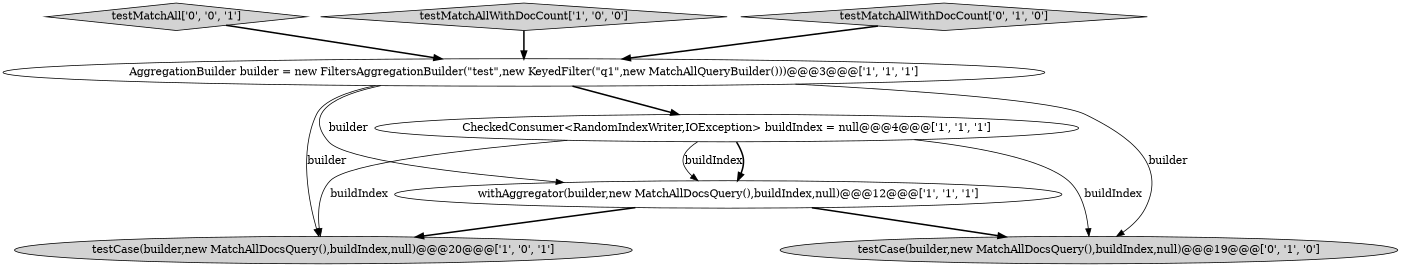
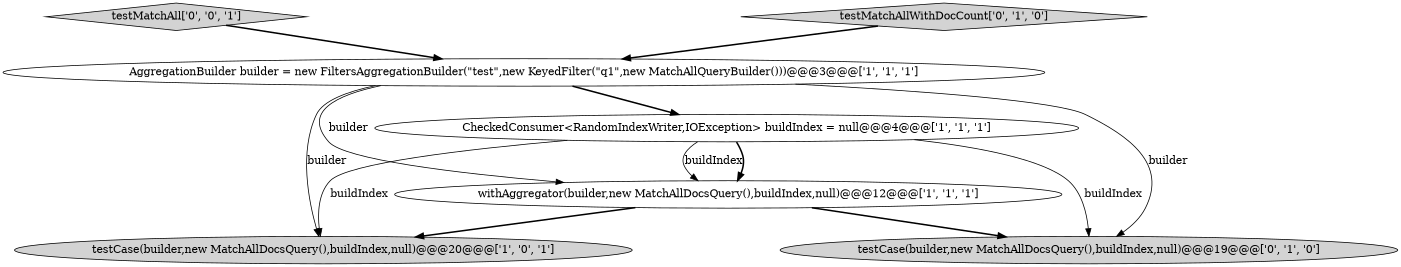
(524, 17) -> none
